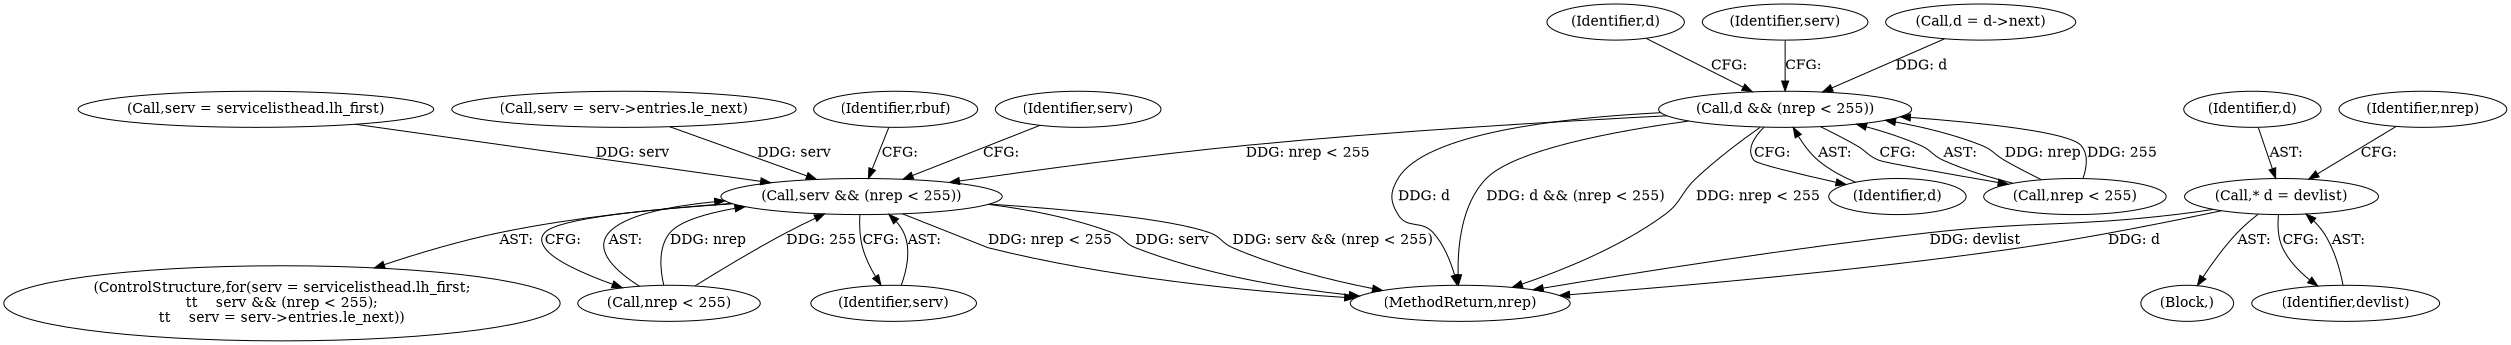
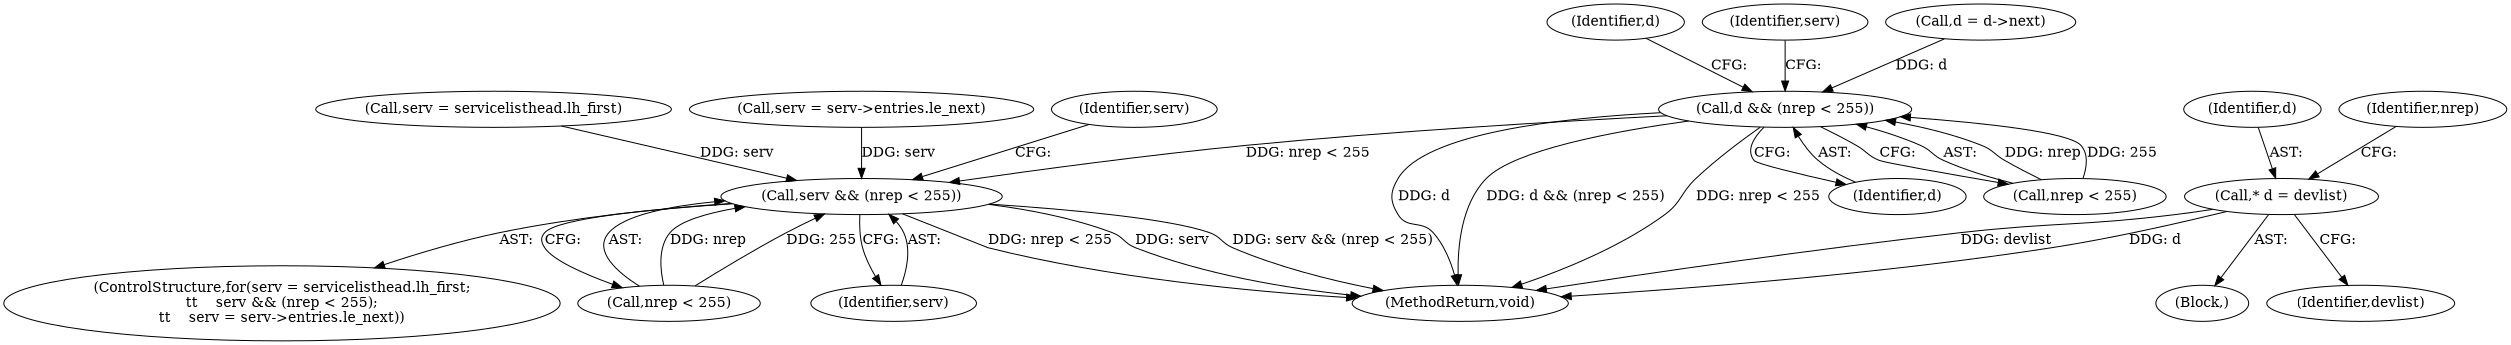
(896, 109) -> none
(2333, 251) -> none
(1460, 303) -> (1460, 303)
